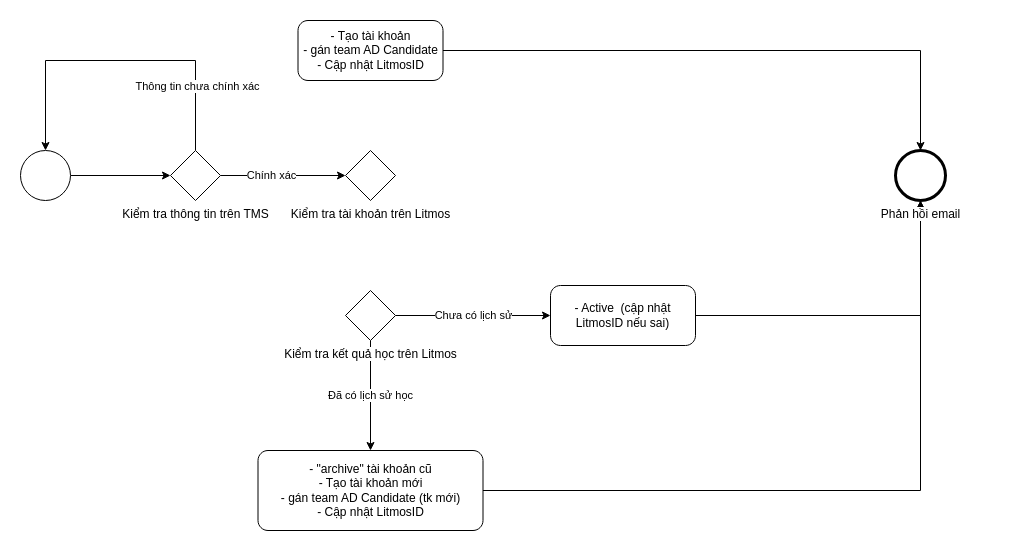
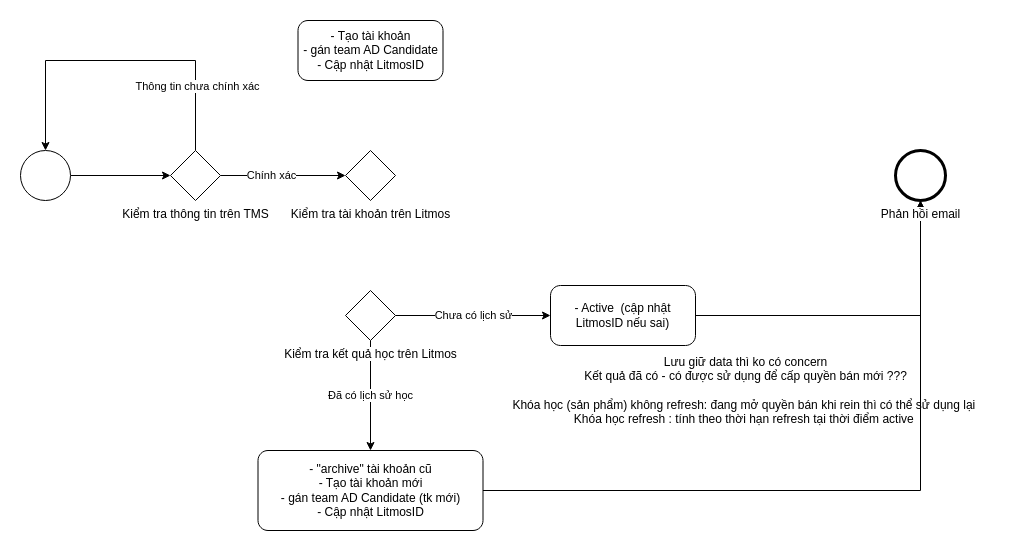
(728, 51) -> none
none -> (746, 391)
